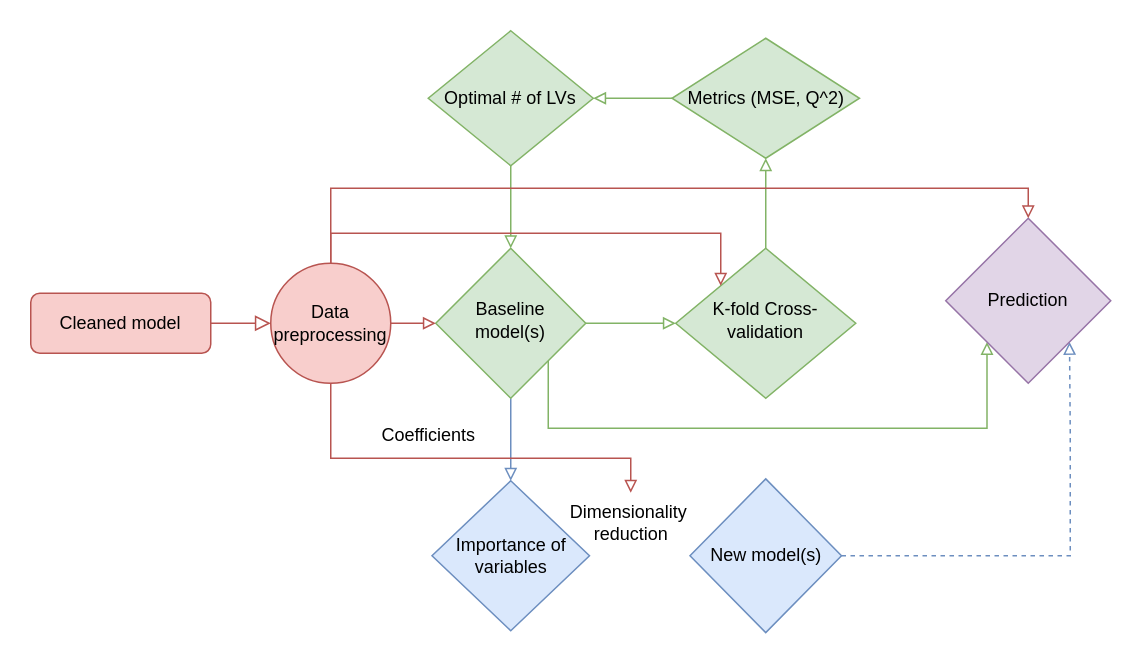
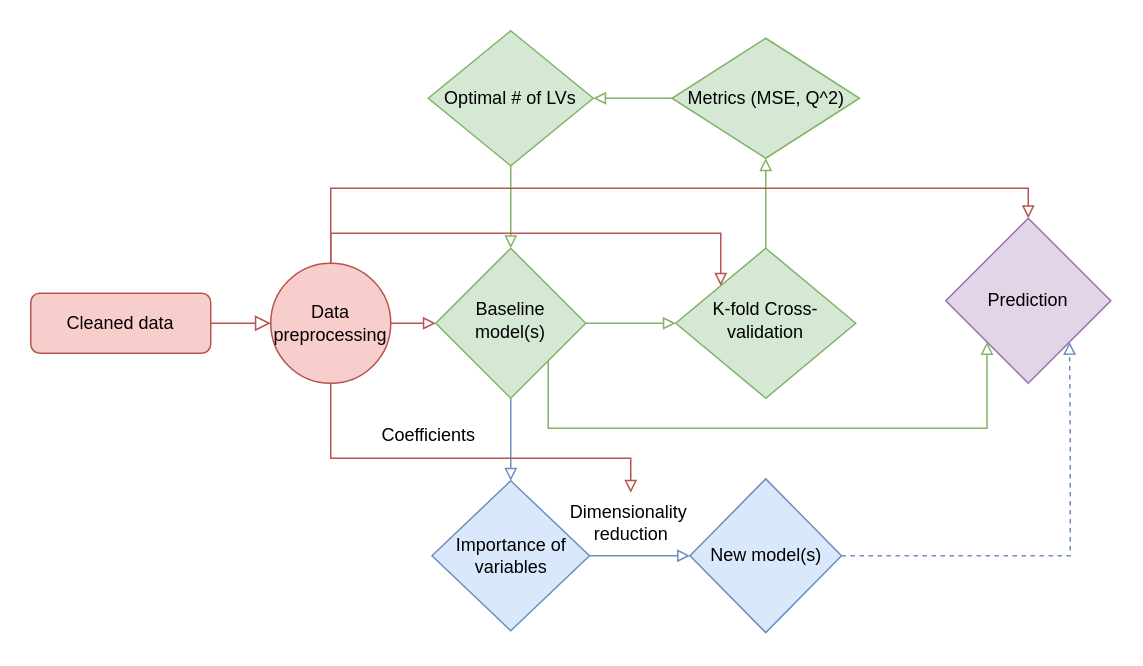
(121, 323) -> (121, 323)
none -> (634, 556)
